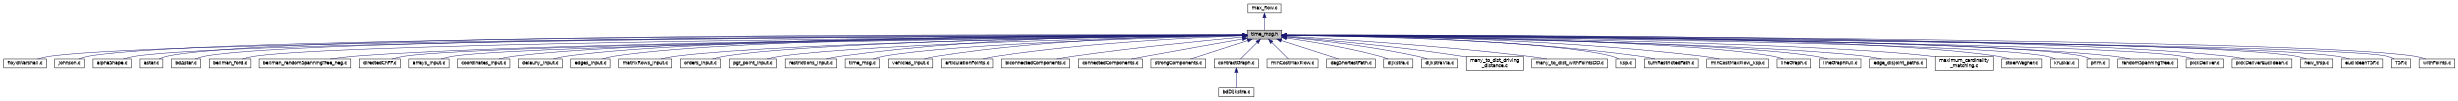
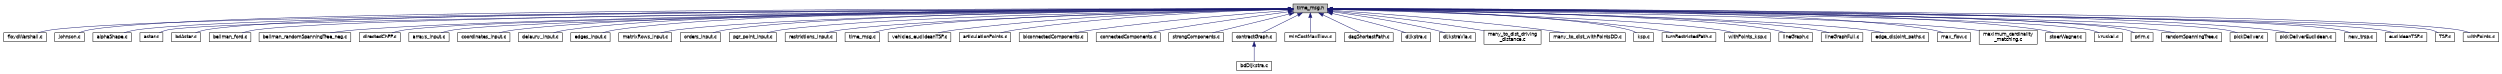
(1264, 24) -> (1638, 12)
(911, 63) -> (919, 37)
(1738, 63) -> (1747, 37)
